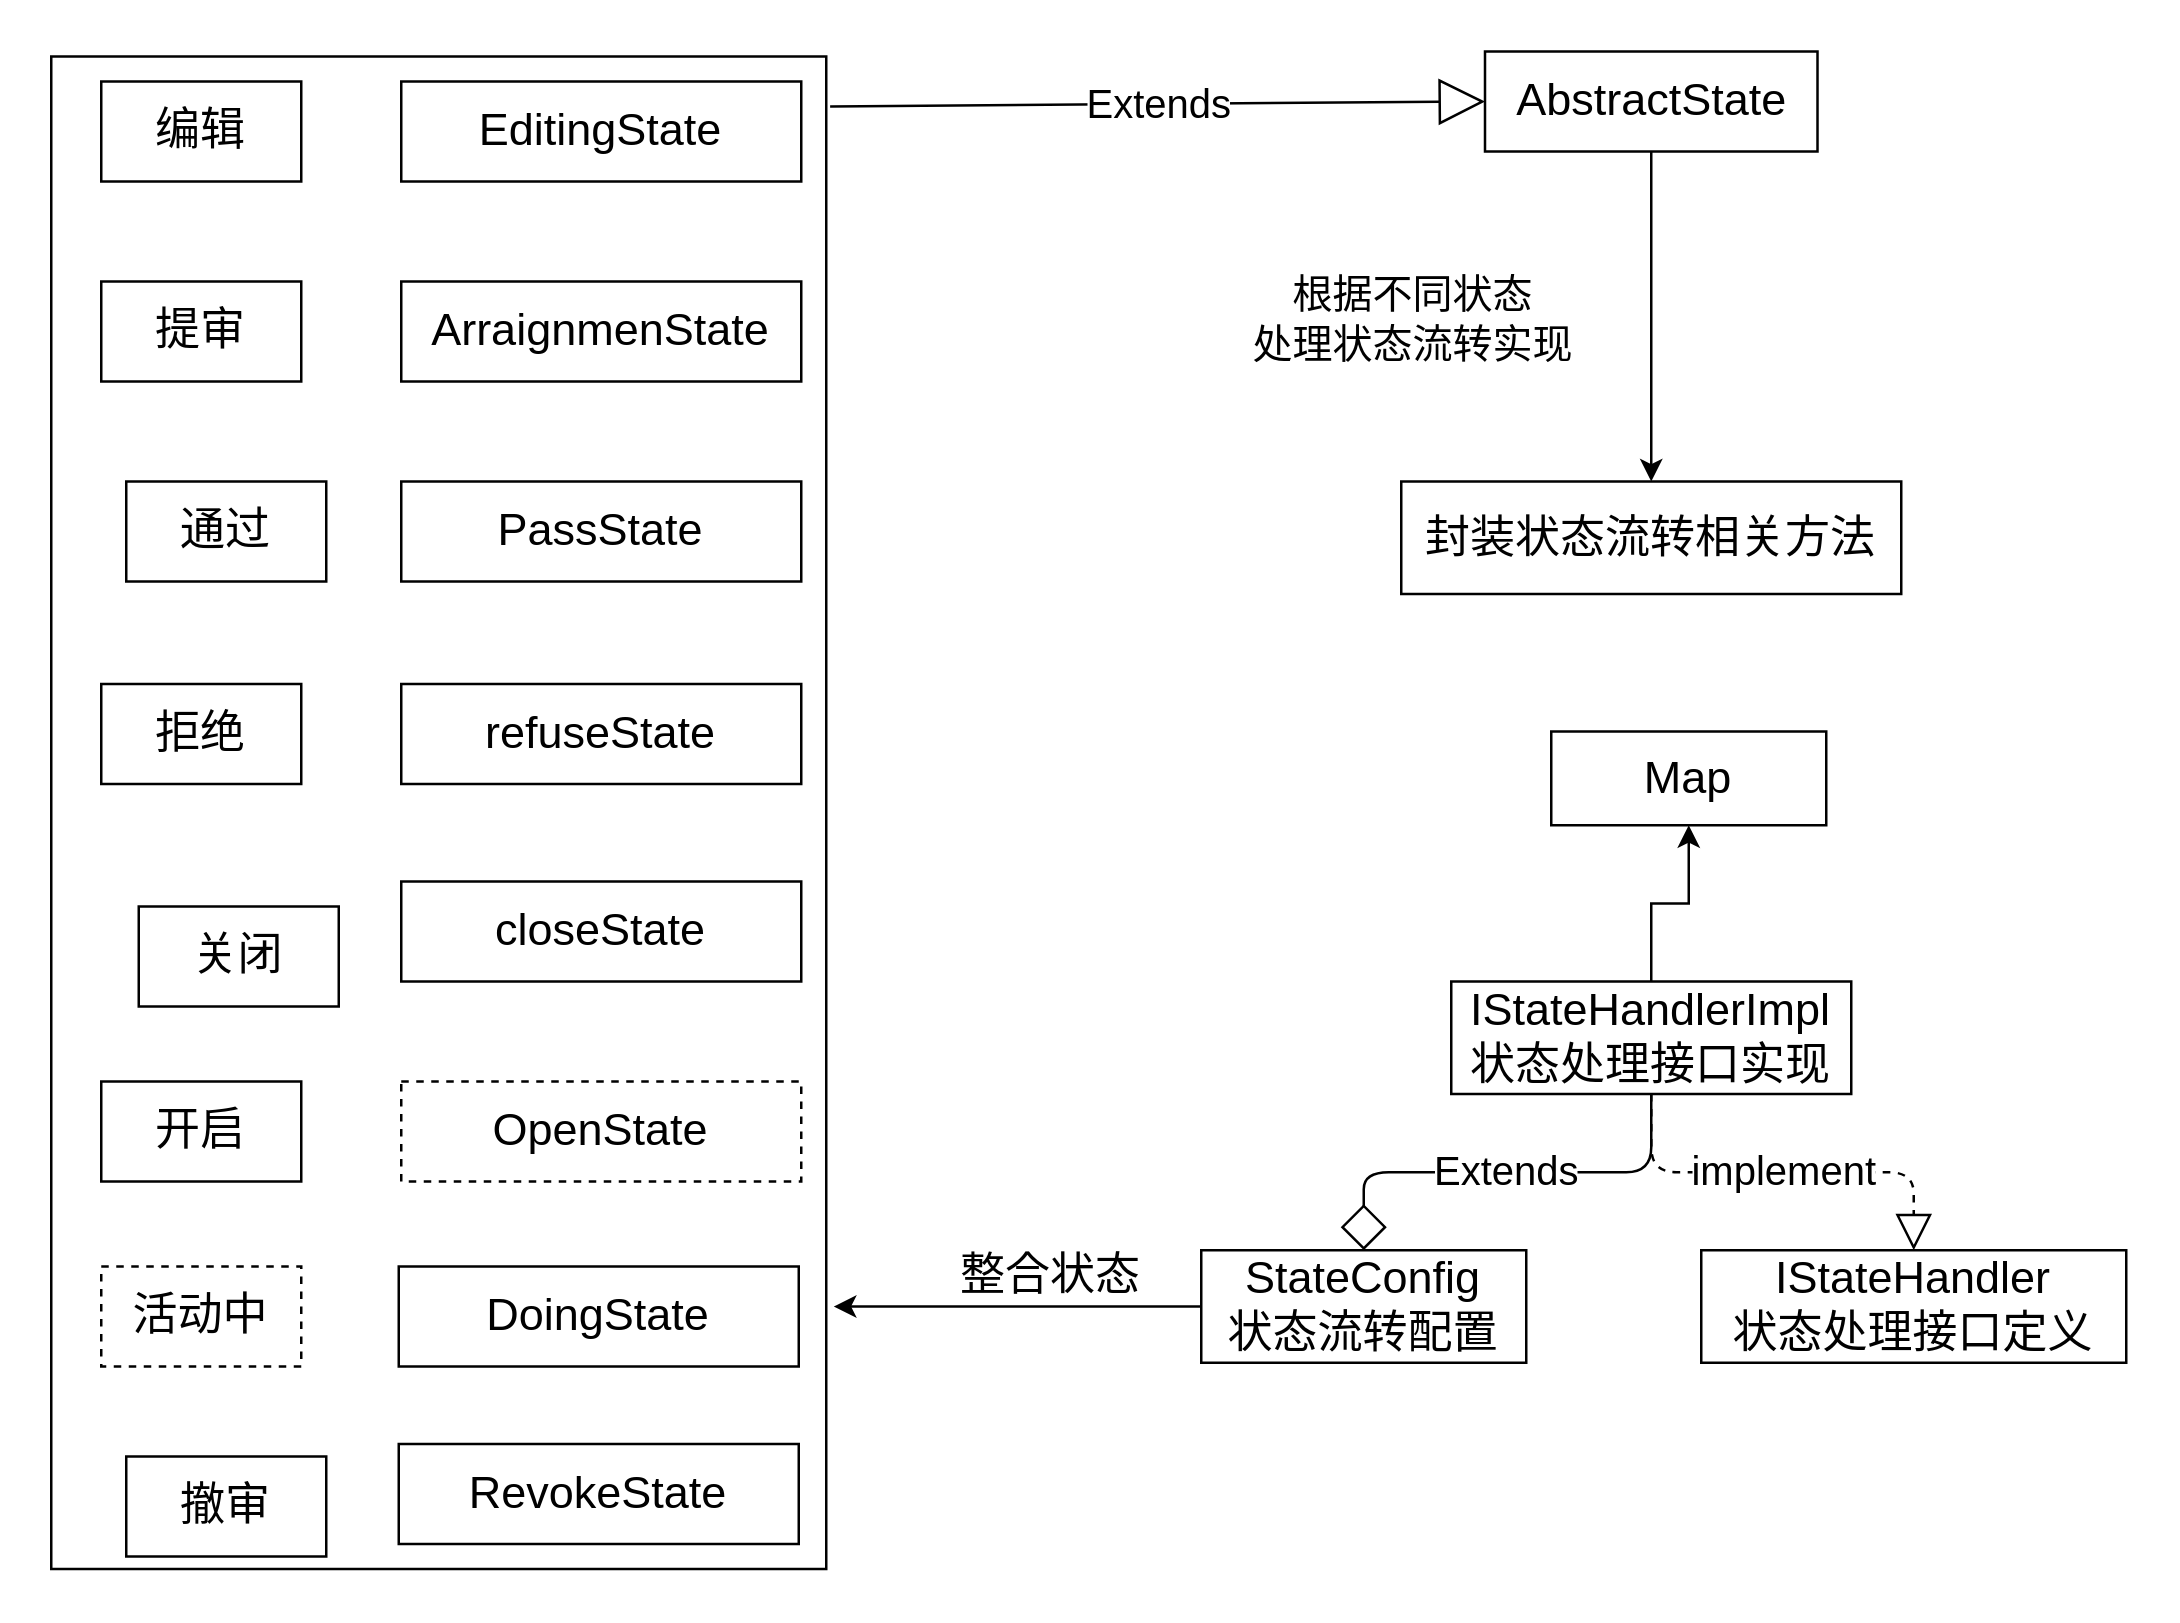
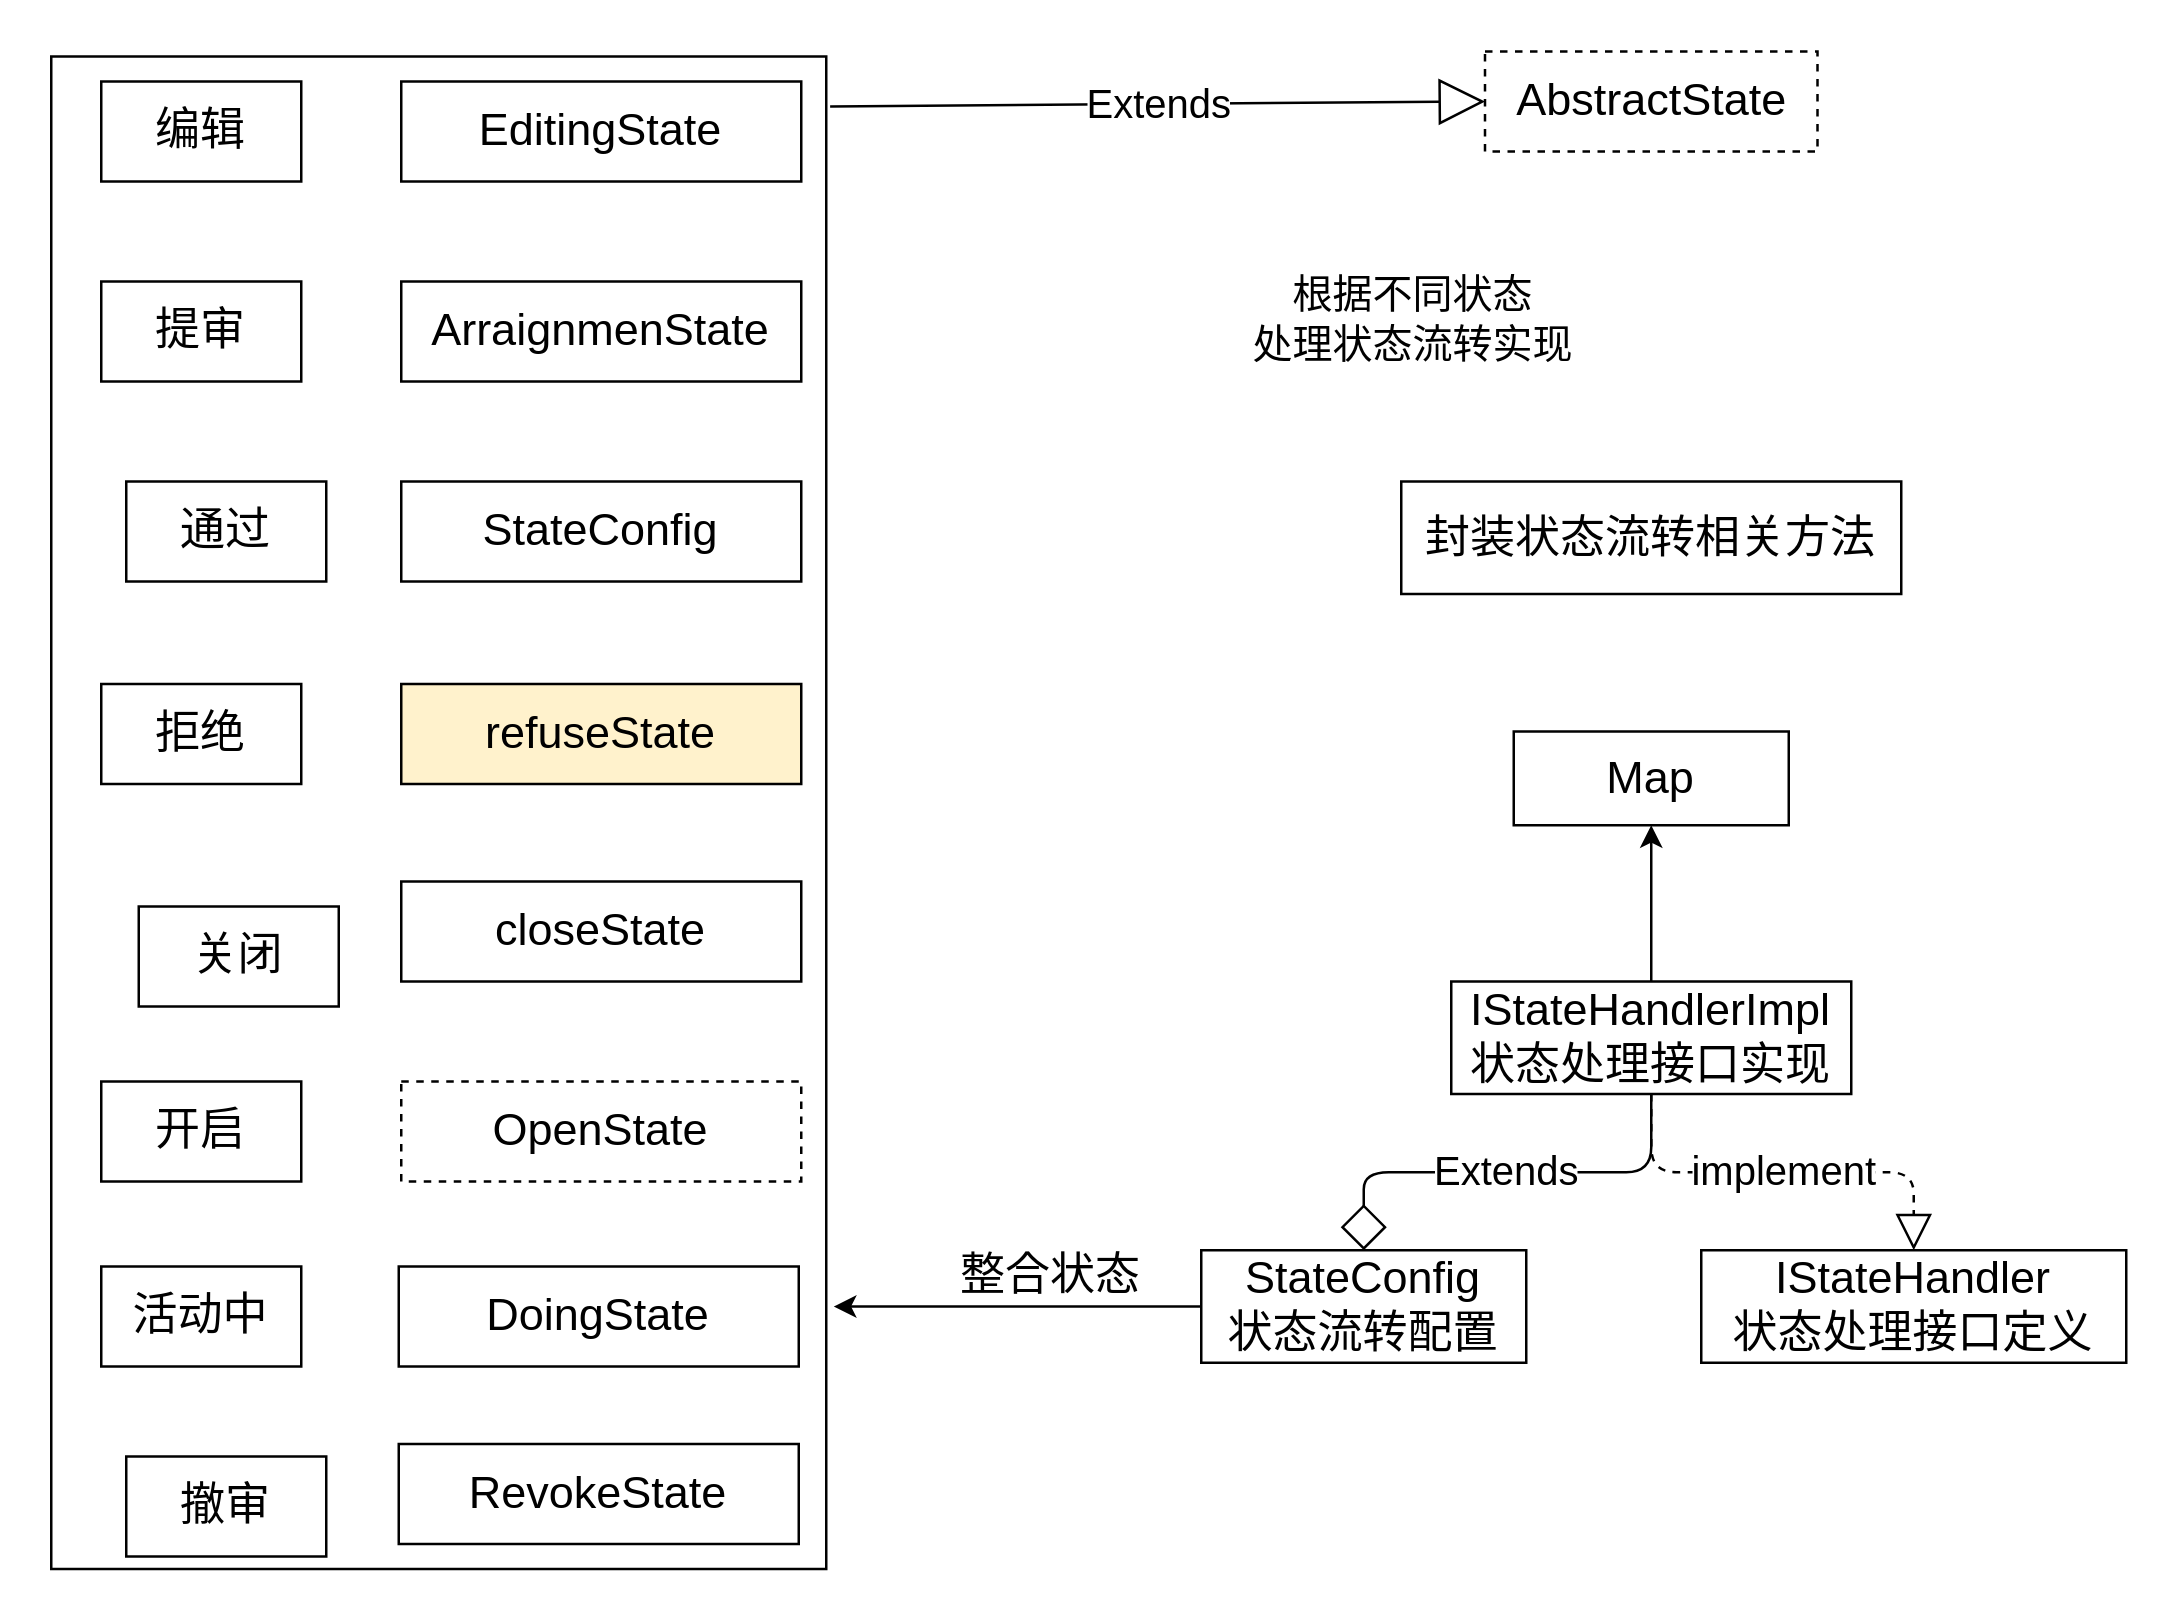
(1651, 101) -> (1651, 101)
(1651, 308) -> none
(601, 531) -> (601, 531)
(601, 734) -> (601, 734)
(1689, 778) -> (1651, 778)
(201, 1316) -> (201, 1316)
